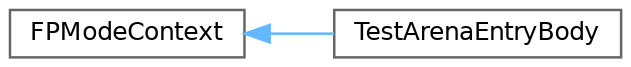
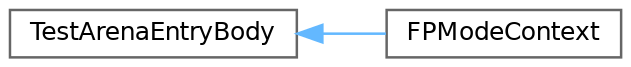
(302, 34) -> (354, 34)
